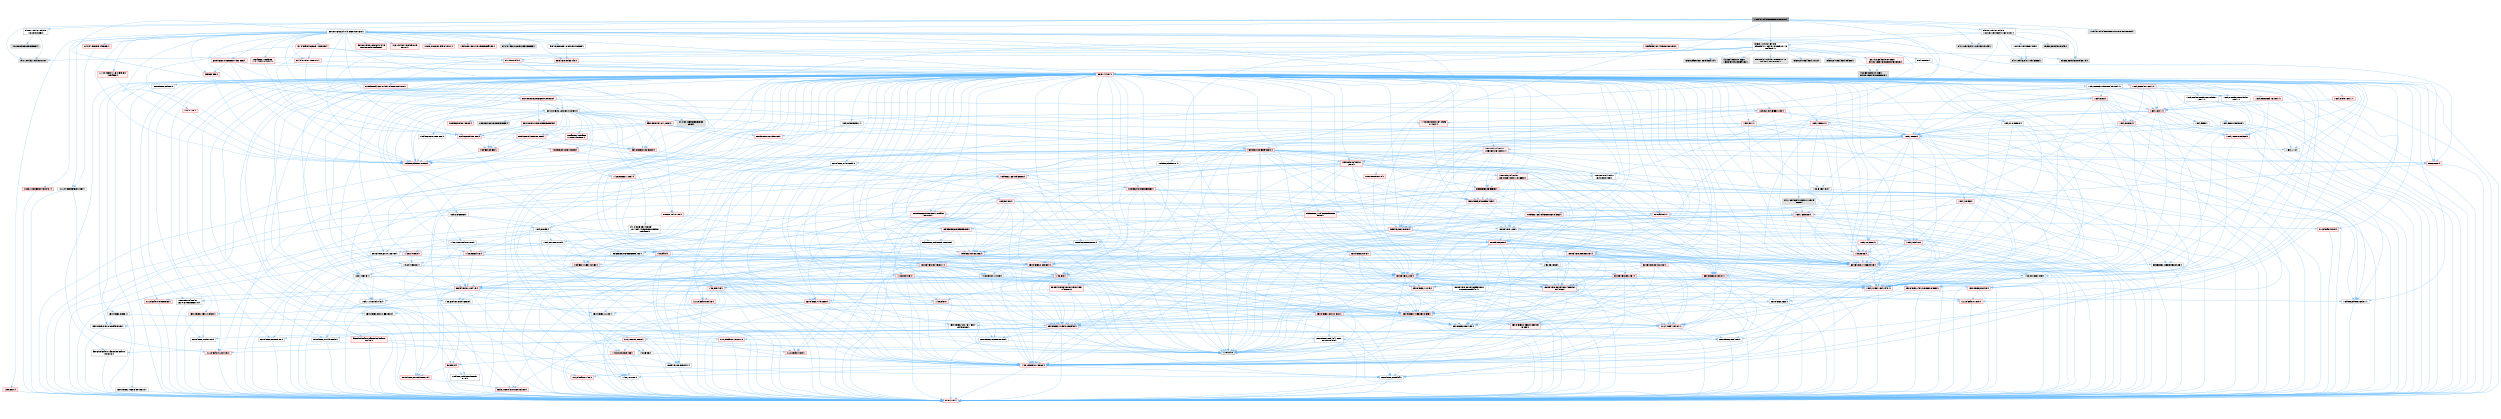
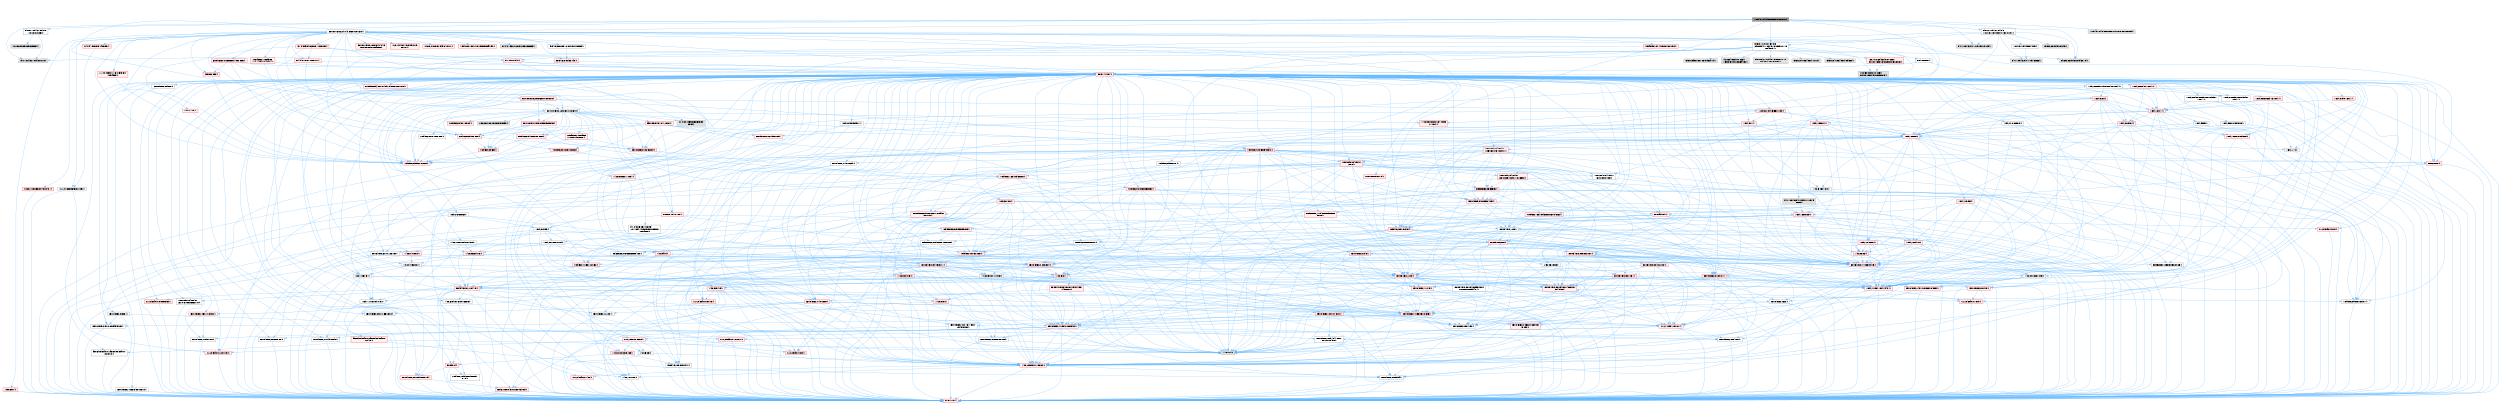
(876, 230) -> (1130, 229)
none -> (1426, 251)
